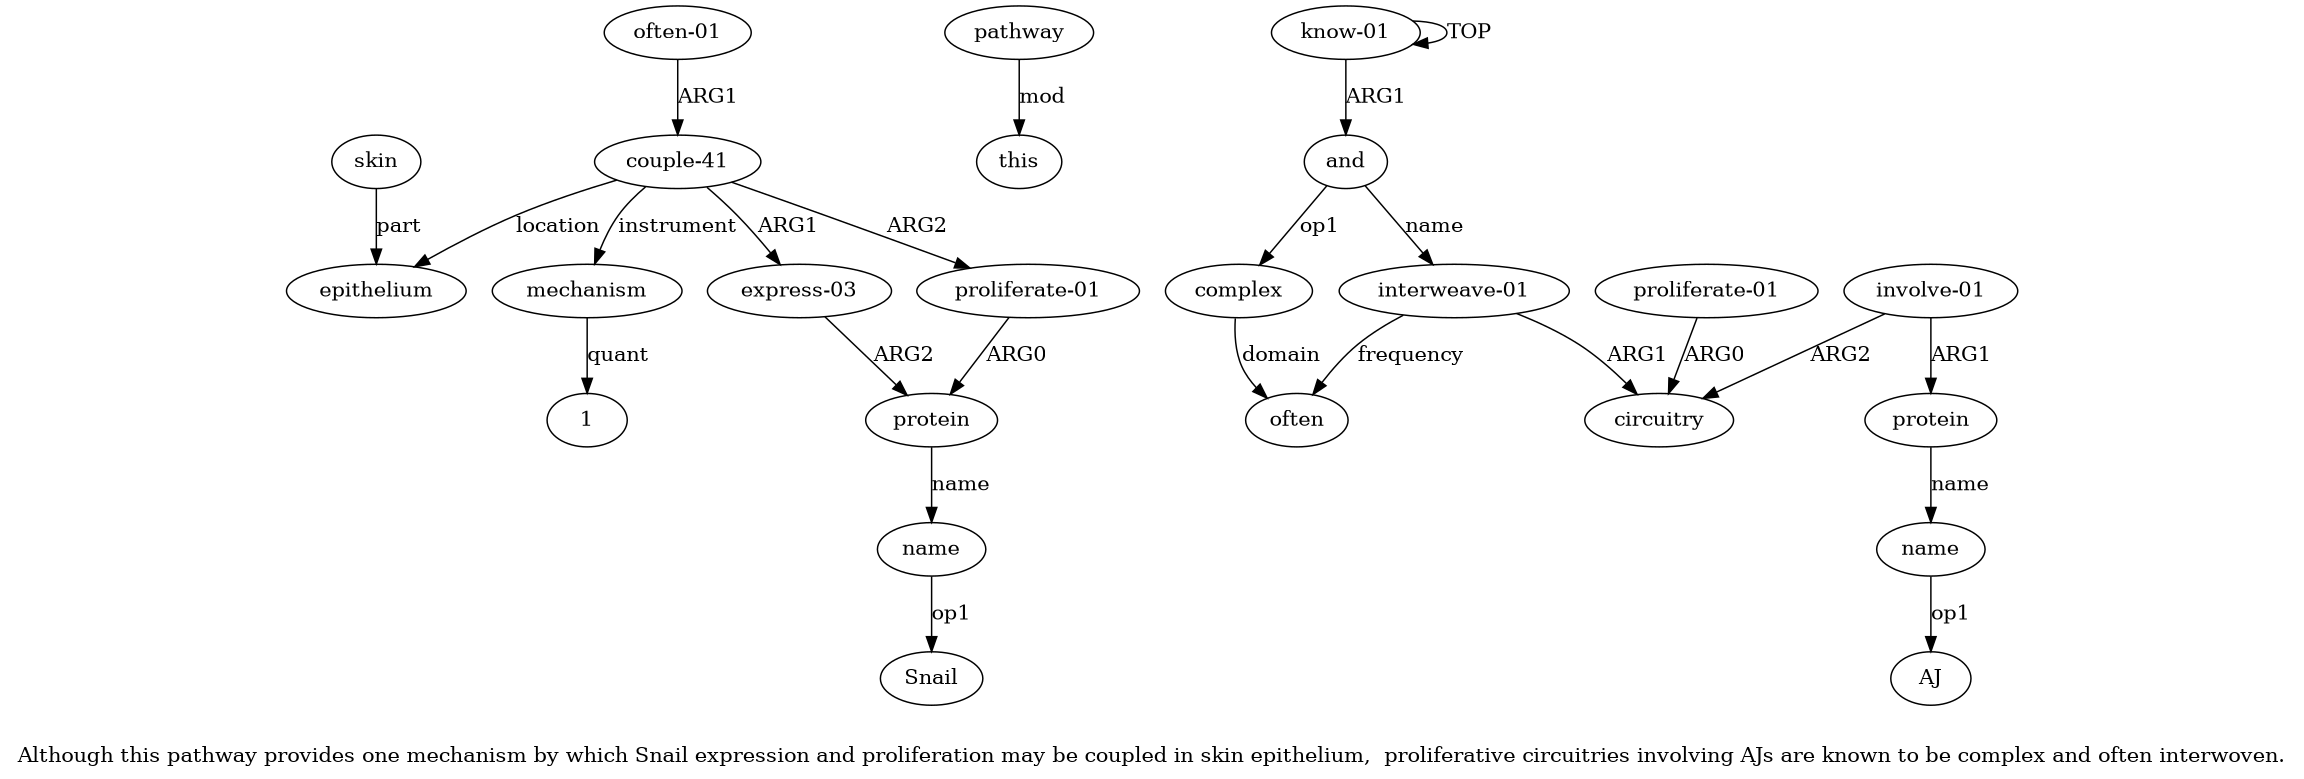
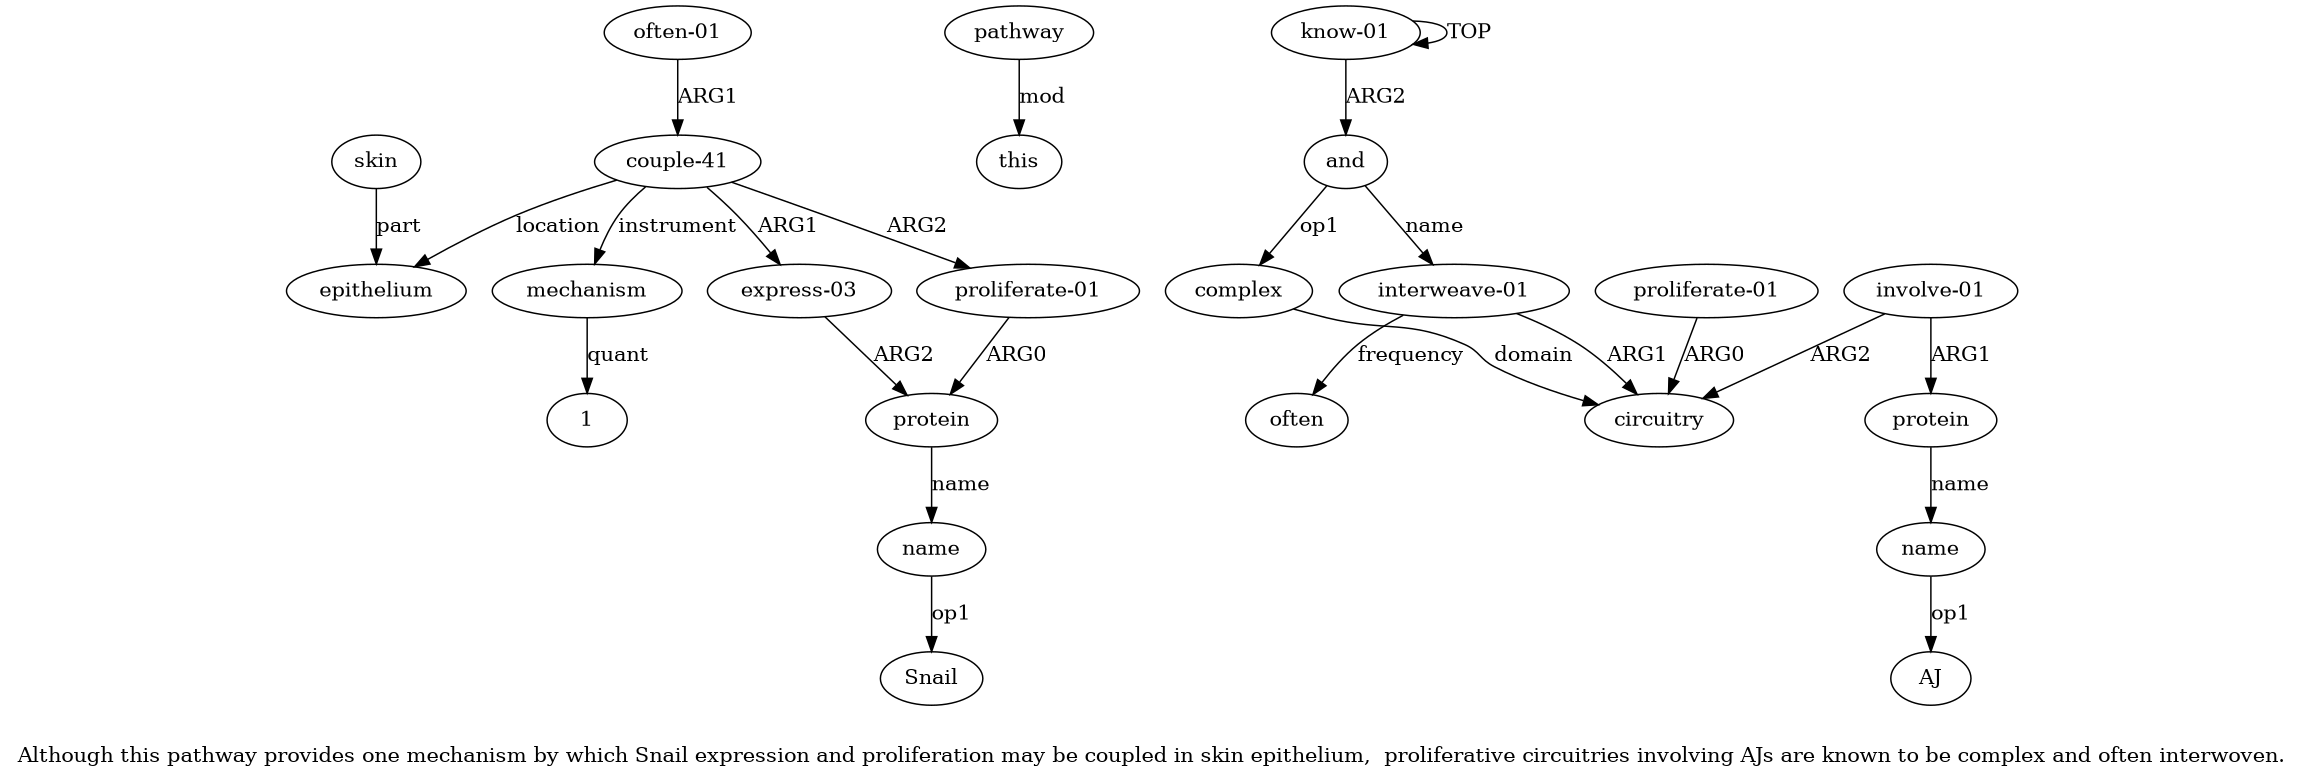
(1376, 97) -> (1376, 97)
(1238, 355) -> (1445, 337)
